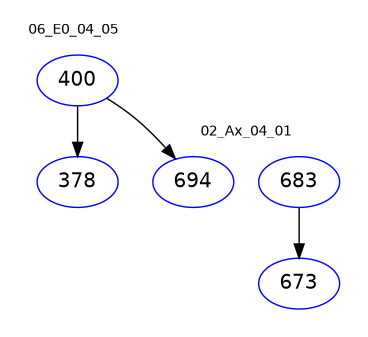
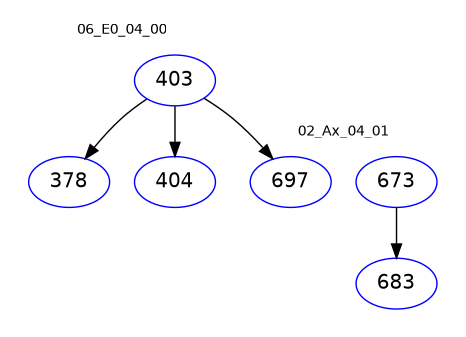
(73, 30) -> (122, 30)
(78, 80) -> (175, 80)
none -> (175, 182)
(193, 182) -> (291, 182)
(299, 226) -> (397, 226)
